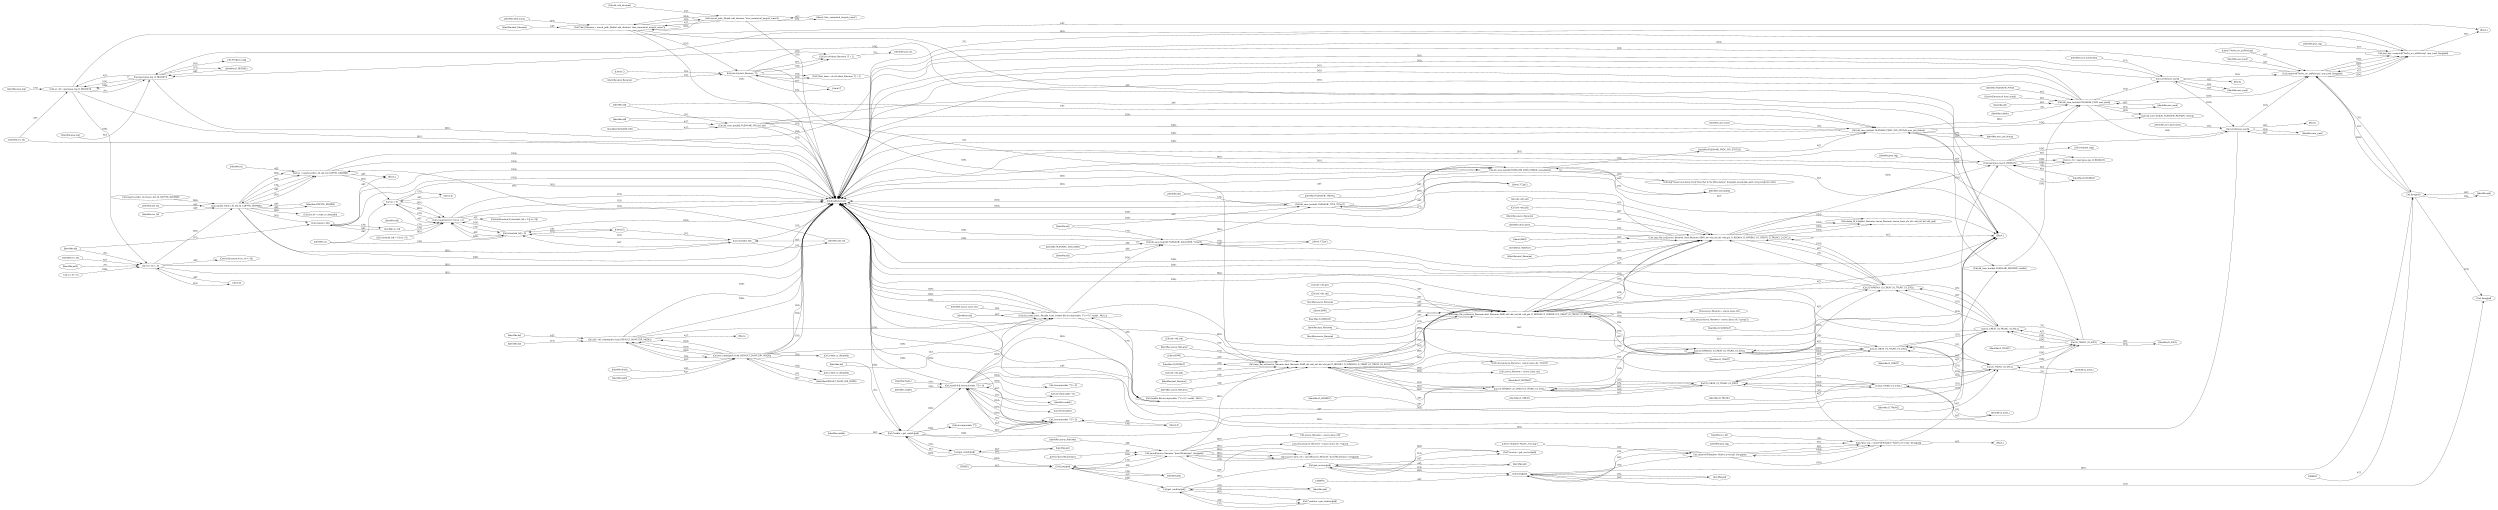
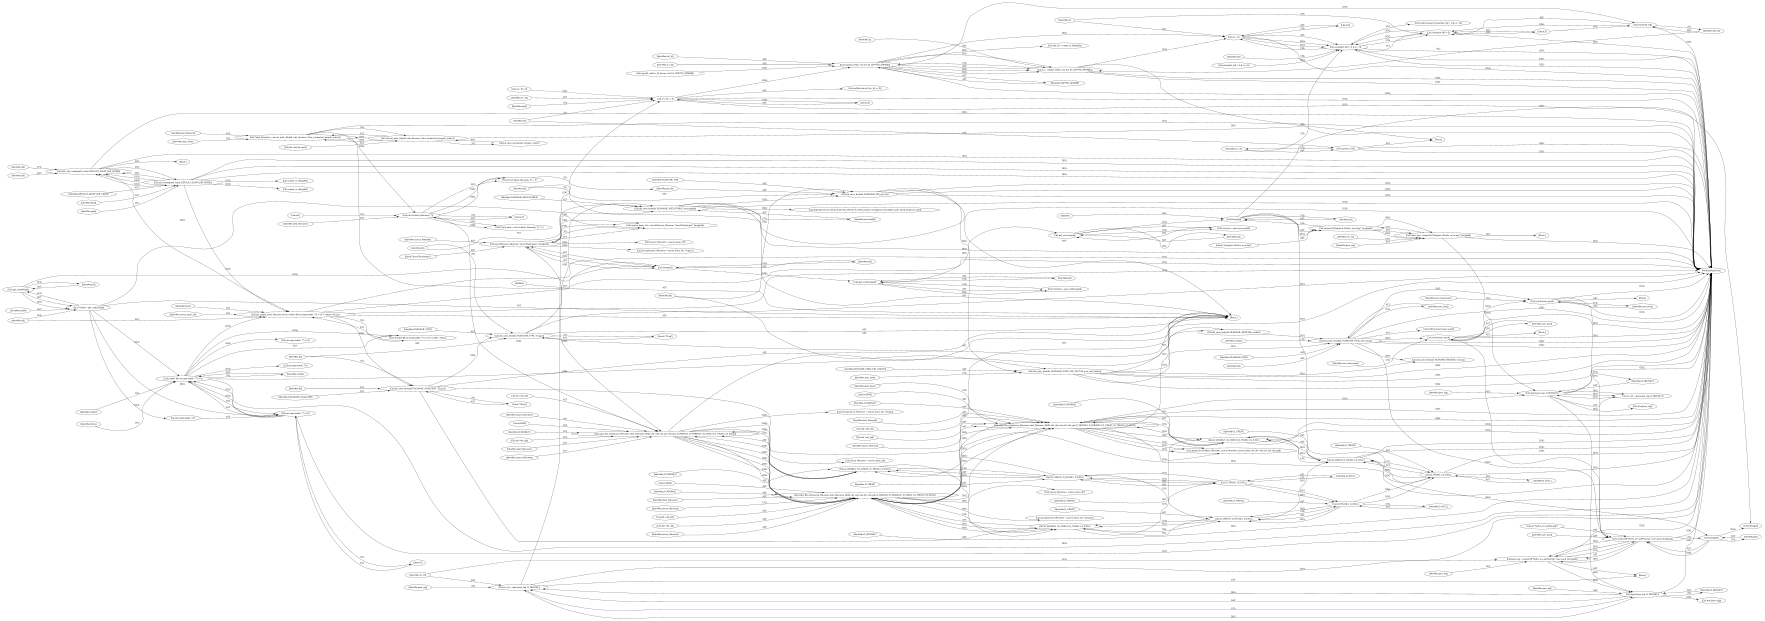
(2038, 99) -> (1390, 334)
(2000, 137) -> none
(1613, 161) -> (764, 201)
none -> (755, 191)
(1320, 196) -> (519, 197)
(275, 217) -> (1049, 36)
(872, 314) -> (864, 248)
none -> (418, 329)
(781, 371) -> none
(1063, 411) -> none
(2312, 476) -> none
